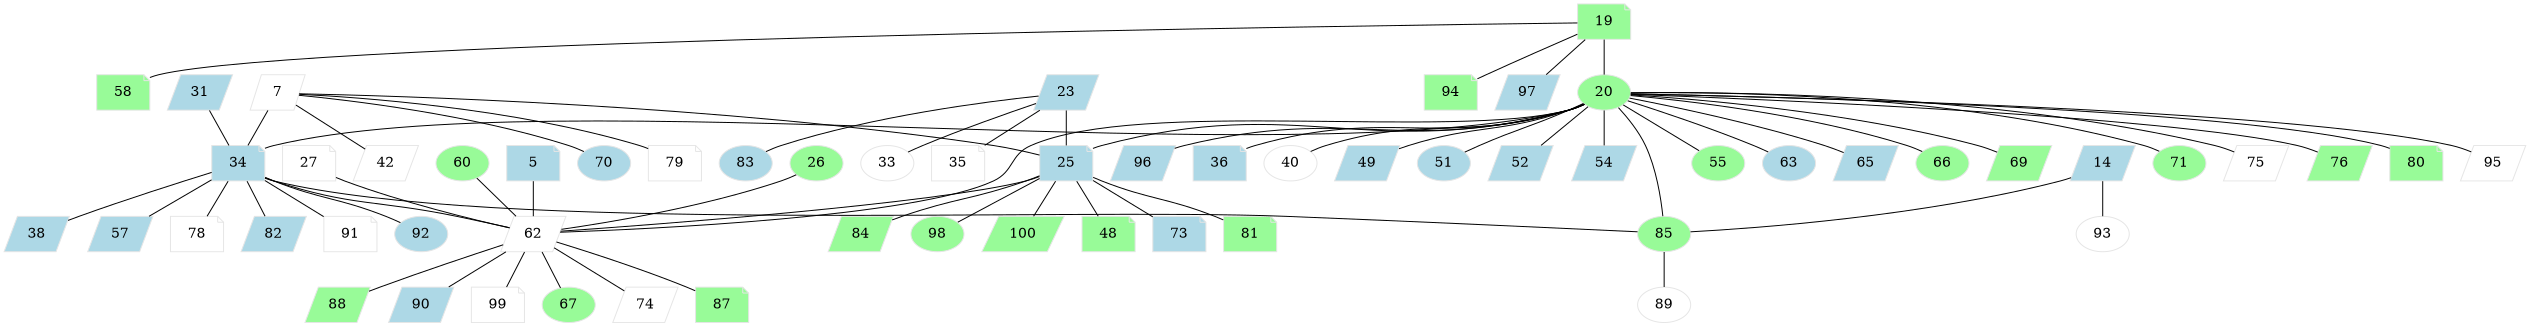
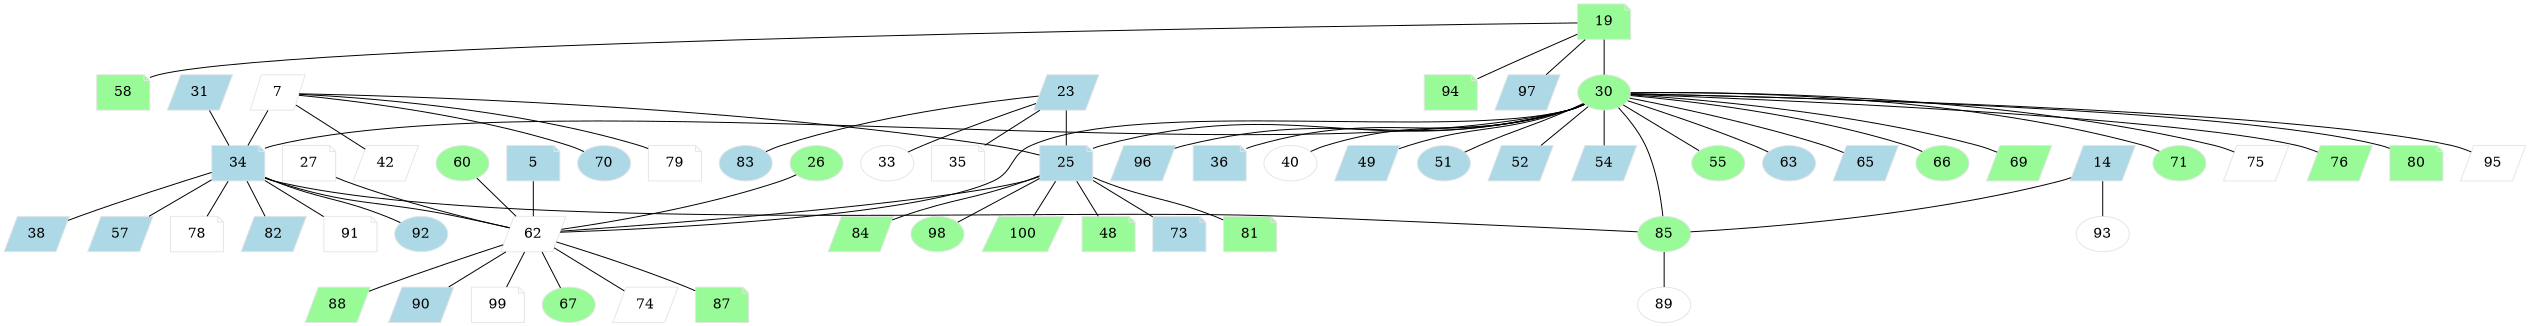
(1604, 92) -> (1604, 92)
